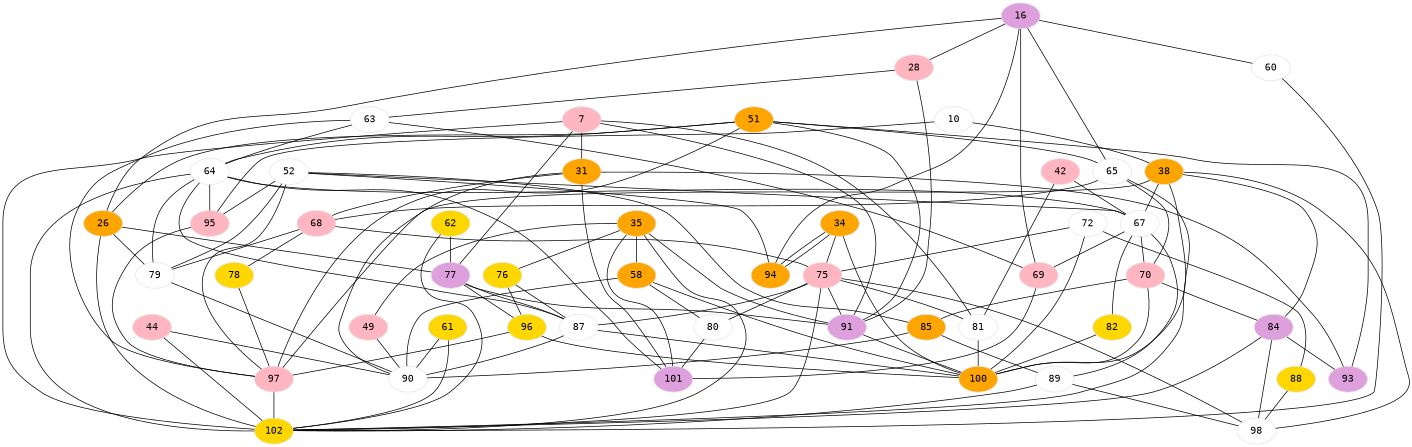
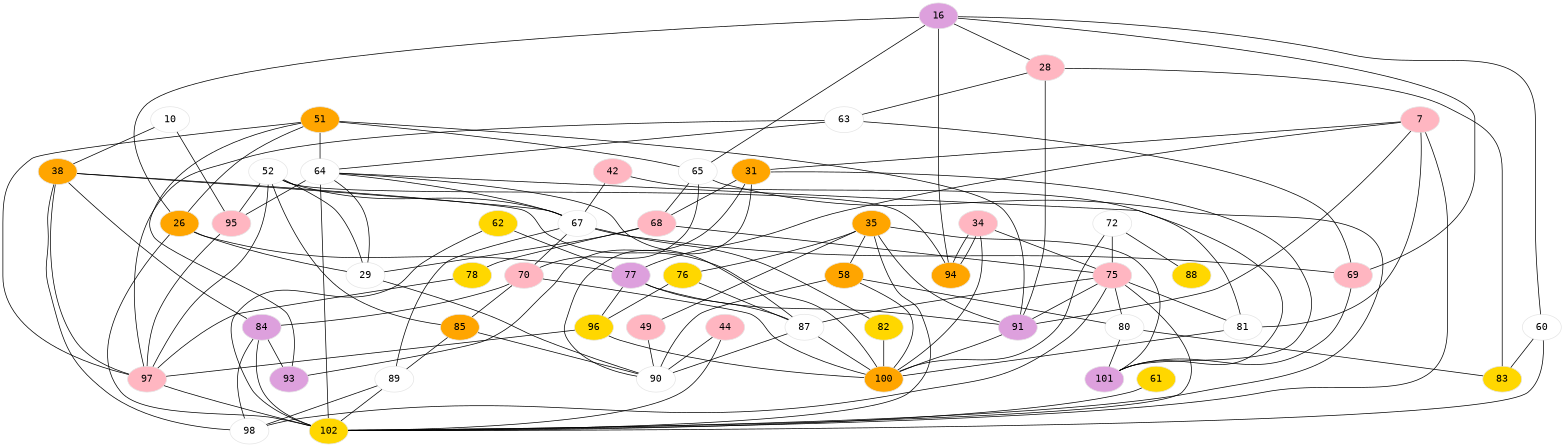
(840, 223) -> (978, 223)
(155, 275) -> (365, 275)
(427, 355) -> none
none -> (1502, 379)
(1277, 404) -> none
